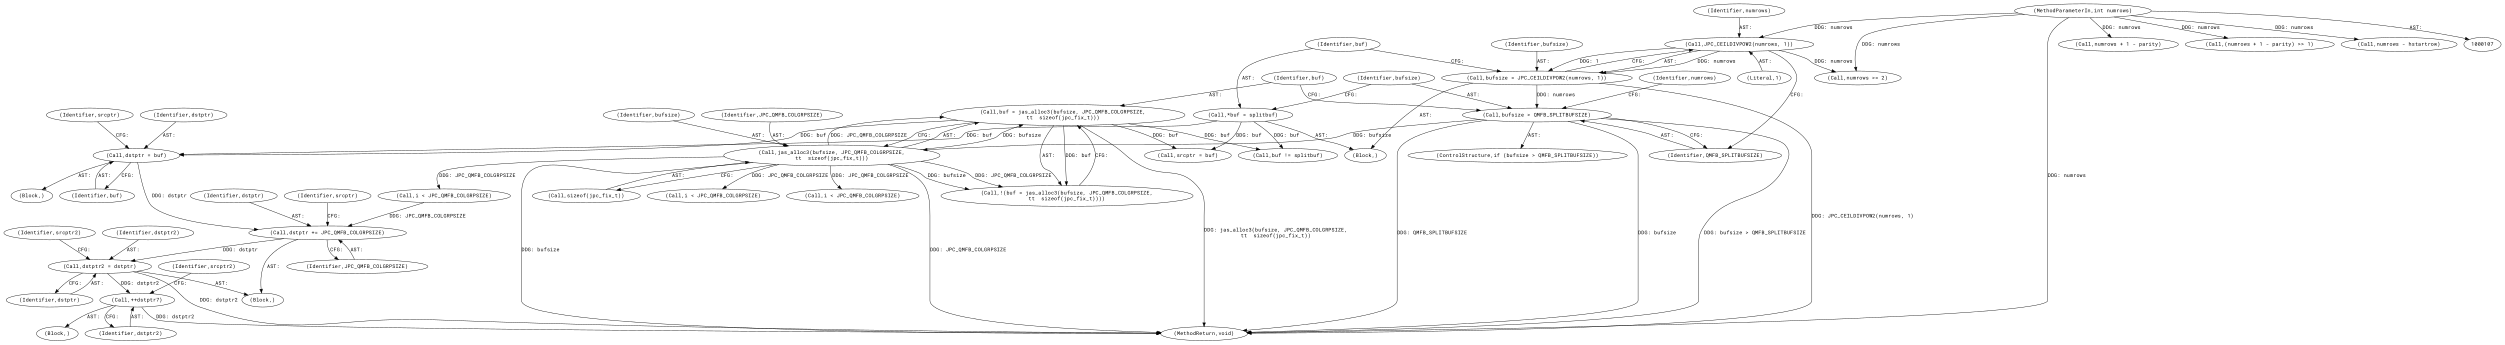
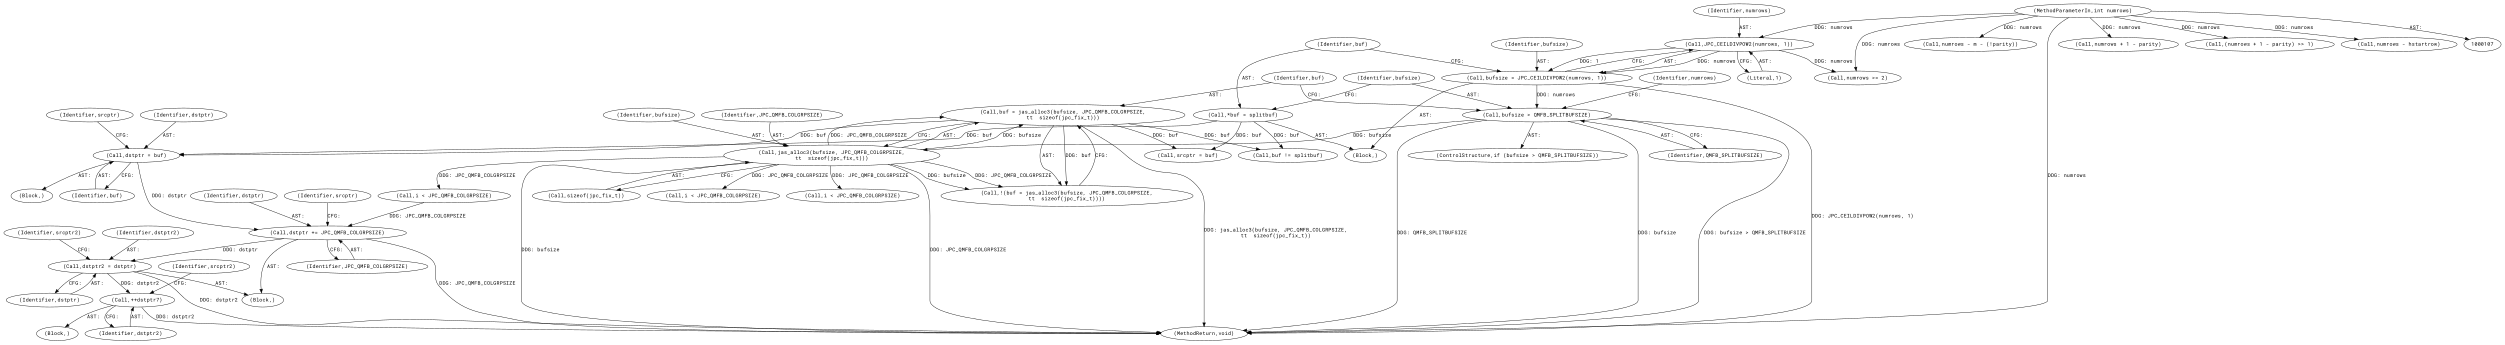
none -> (1971, 44)
(1784, 103) -> (1739, 62)
none -> (621, 328)
